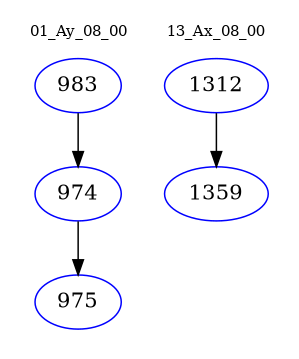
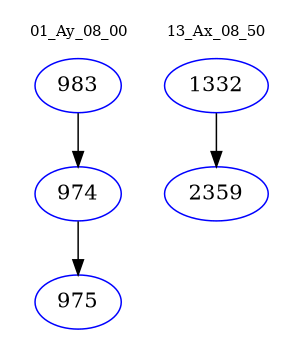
(216, 32) -> (216, 32)
(216, 86) -> (216, 86)
(216, 194) -> (216, 194)
